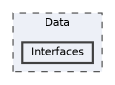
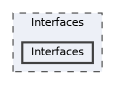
(58, 23) -> (58, 23)
